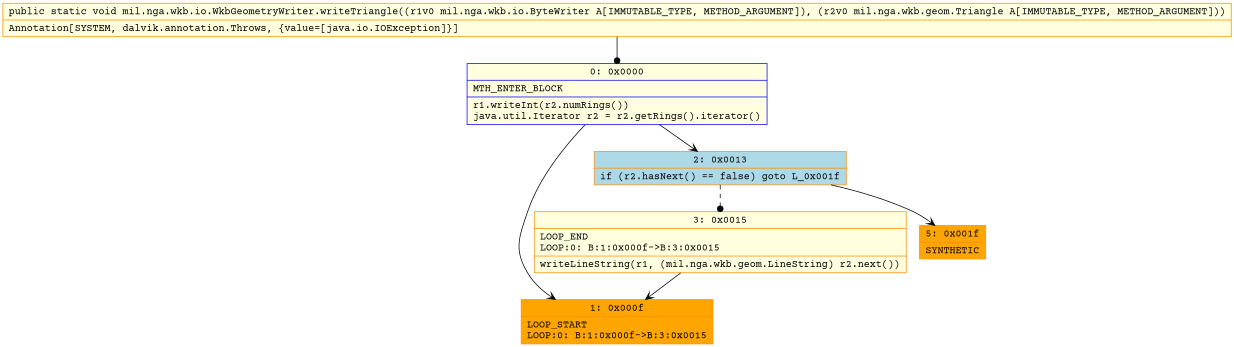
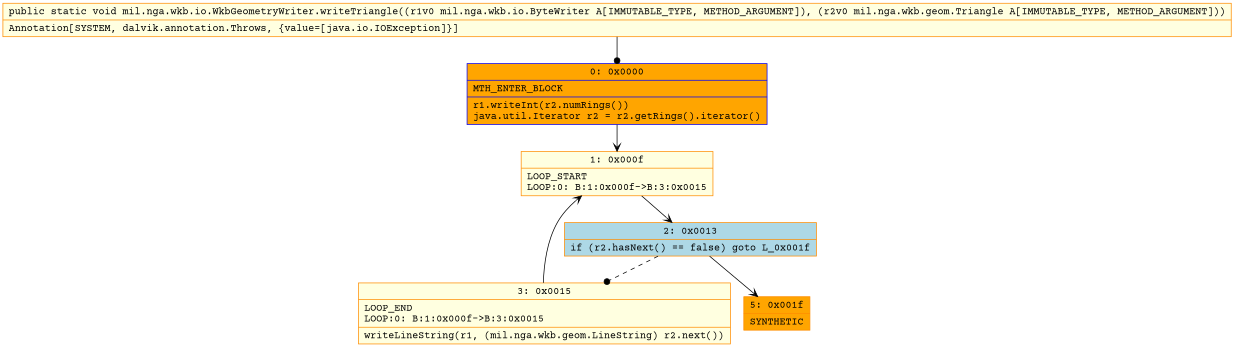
(617, 94) -> (617, 94)
(676, 136) -> (654, 207)
(617, 322) -> (617, 174)
